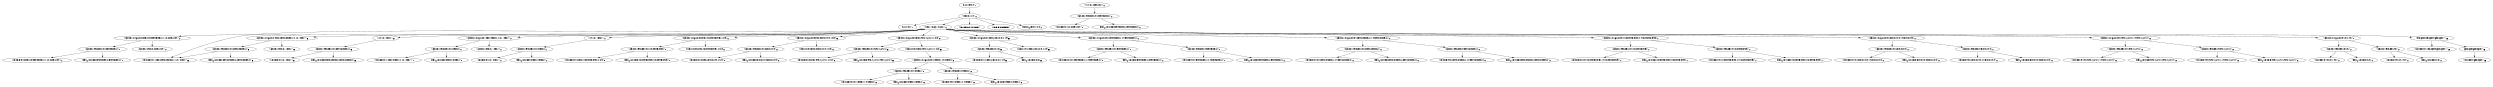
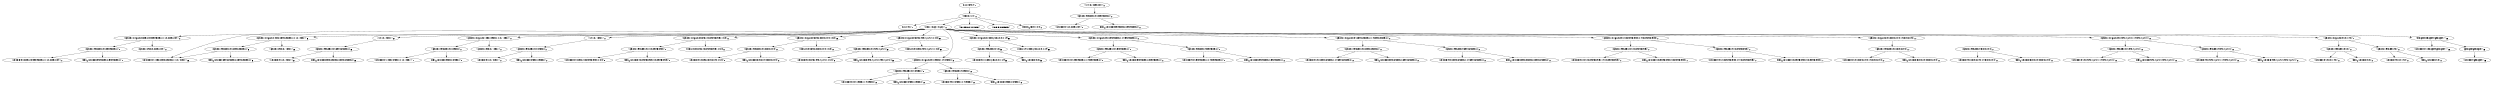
(940, 38) -> (940, 38)
(2353, 38) -> (2353, 38)
(1935, 44) -> none
(928, 54) -> (953, 43)
